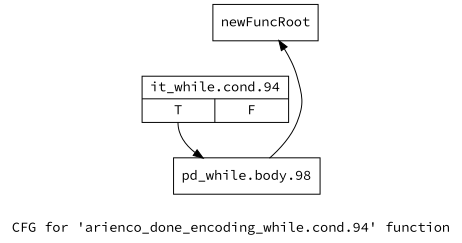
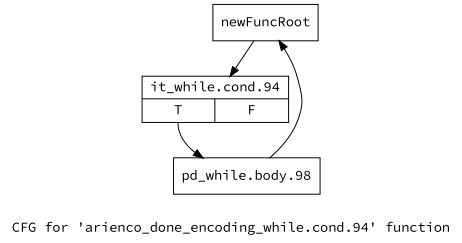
none -> (245, 54)
